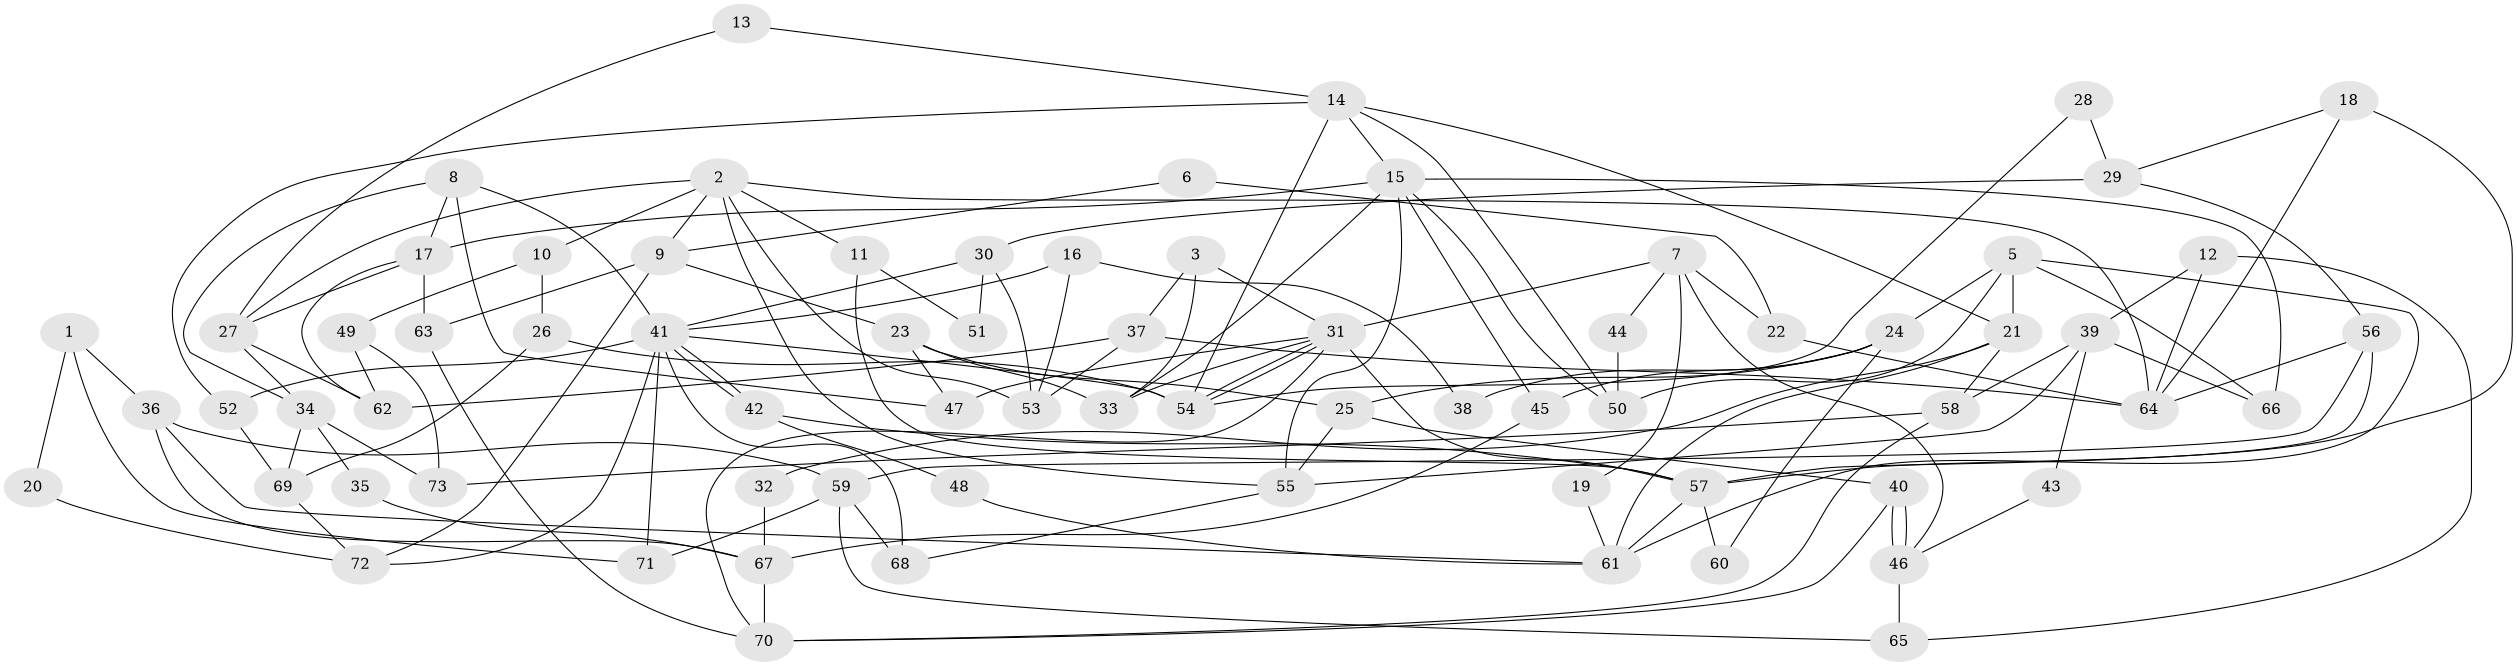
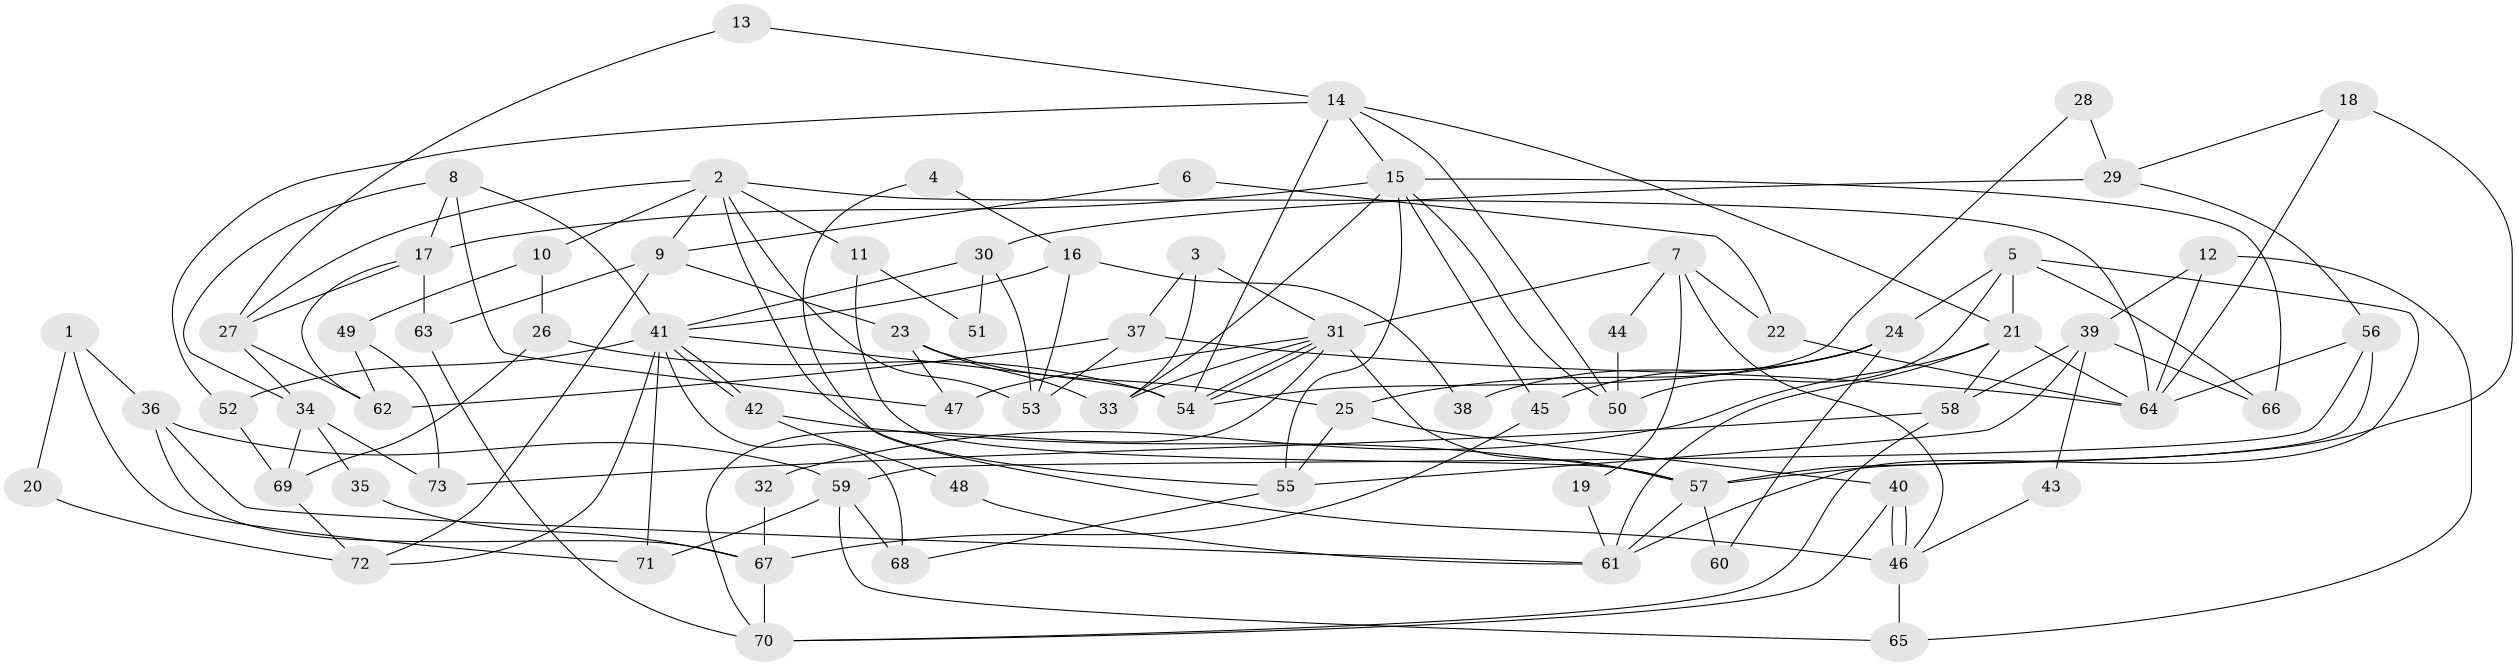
none -> (934, 178)
none -> (2074, 368)
